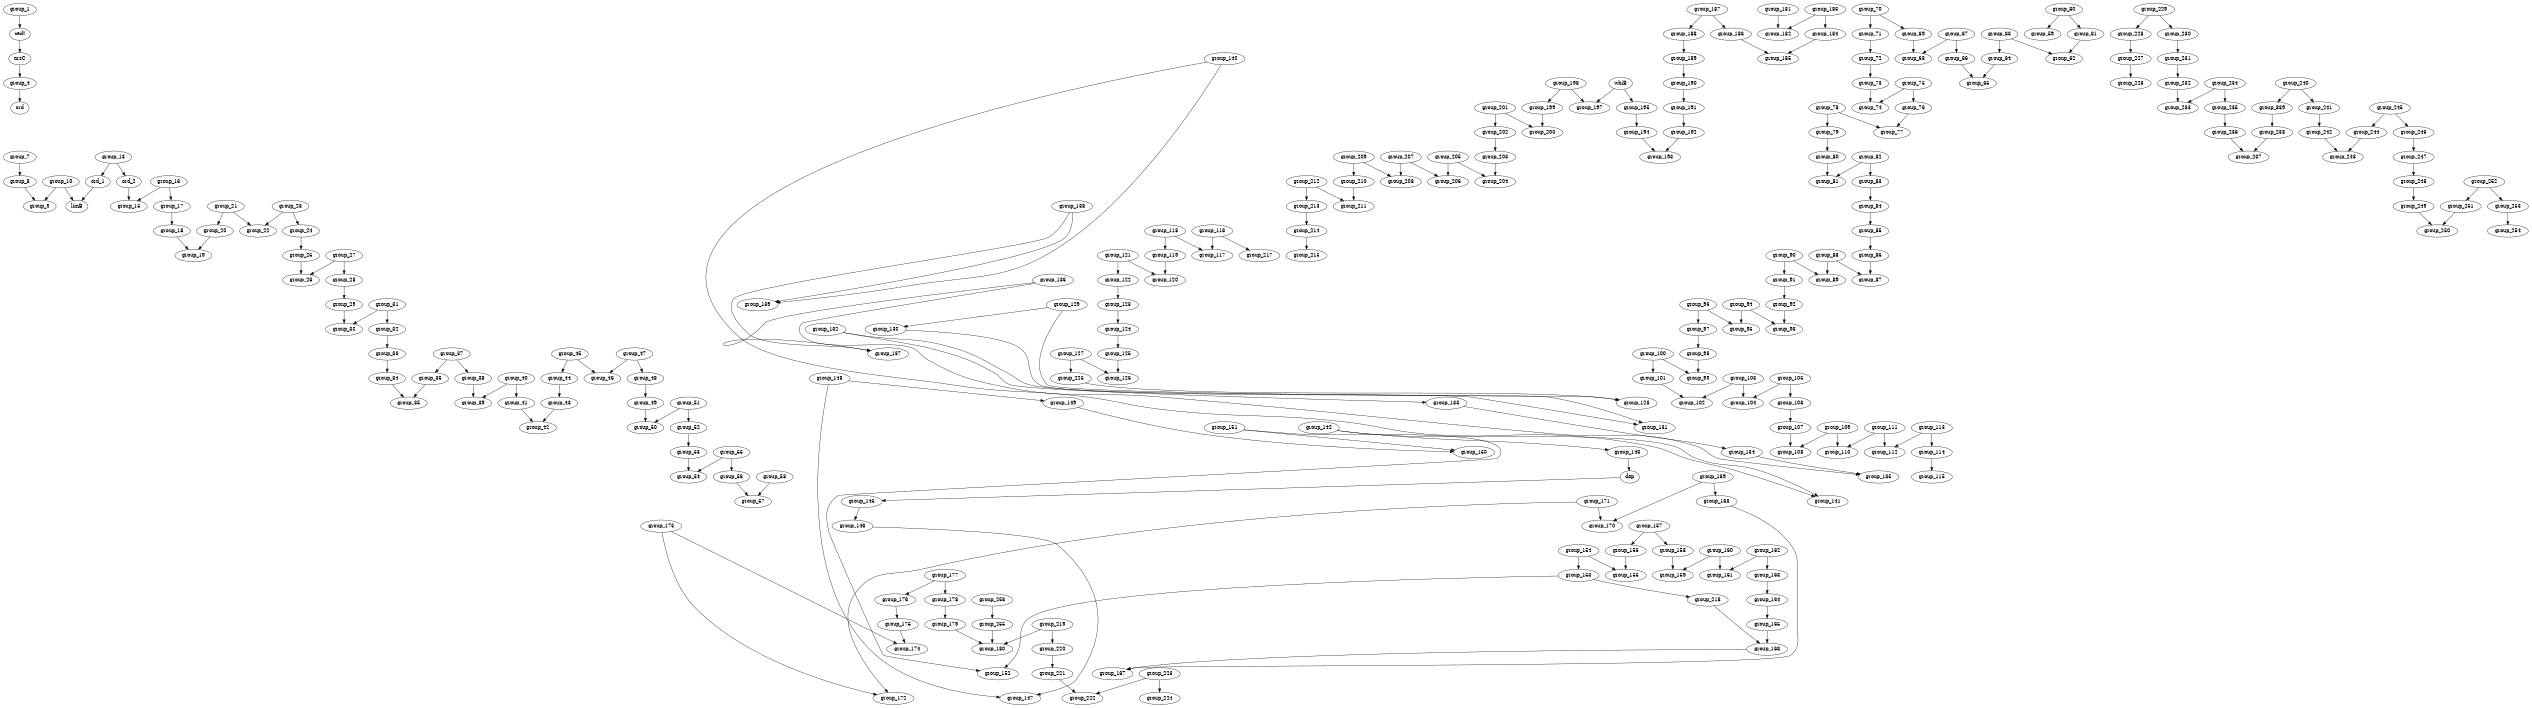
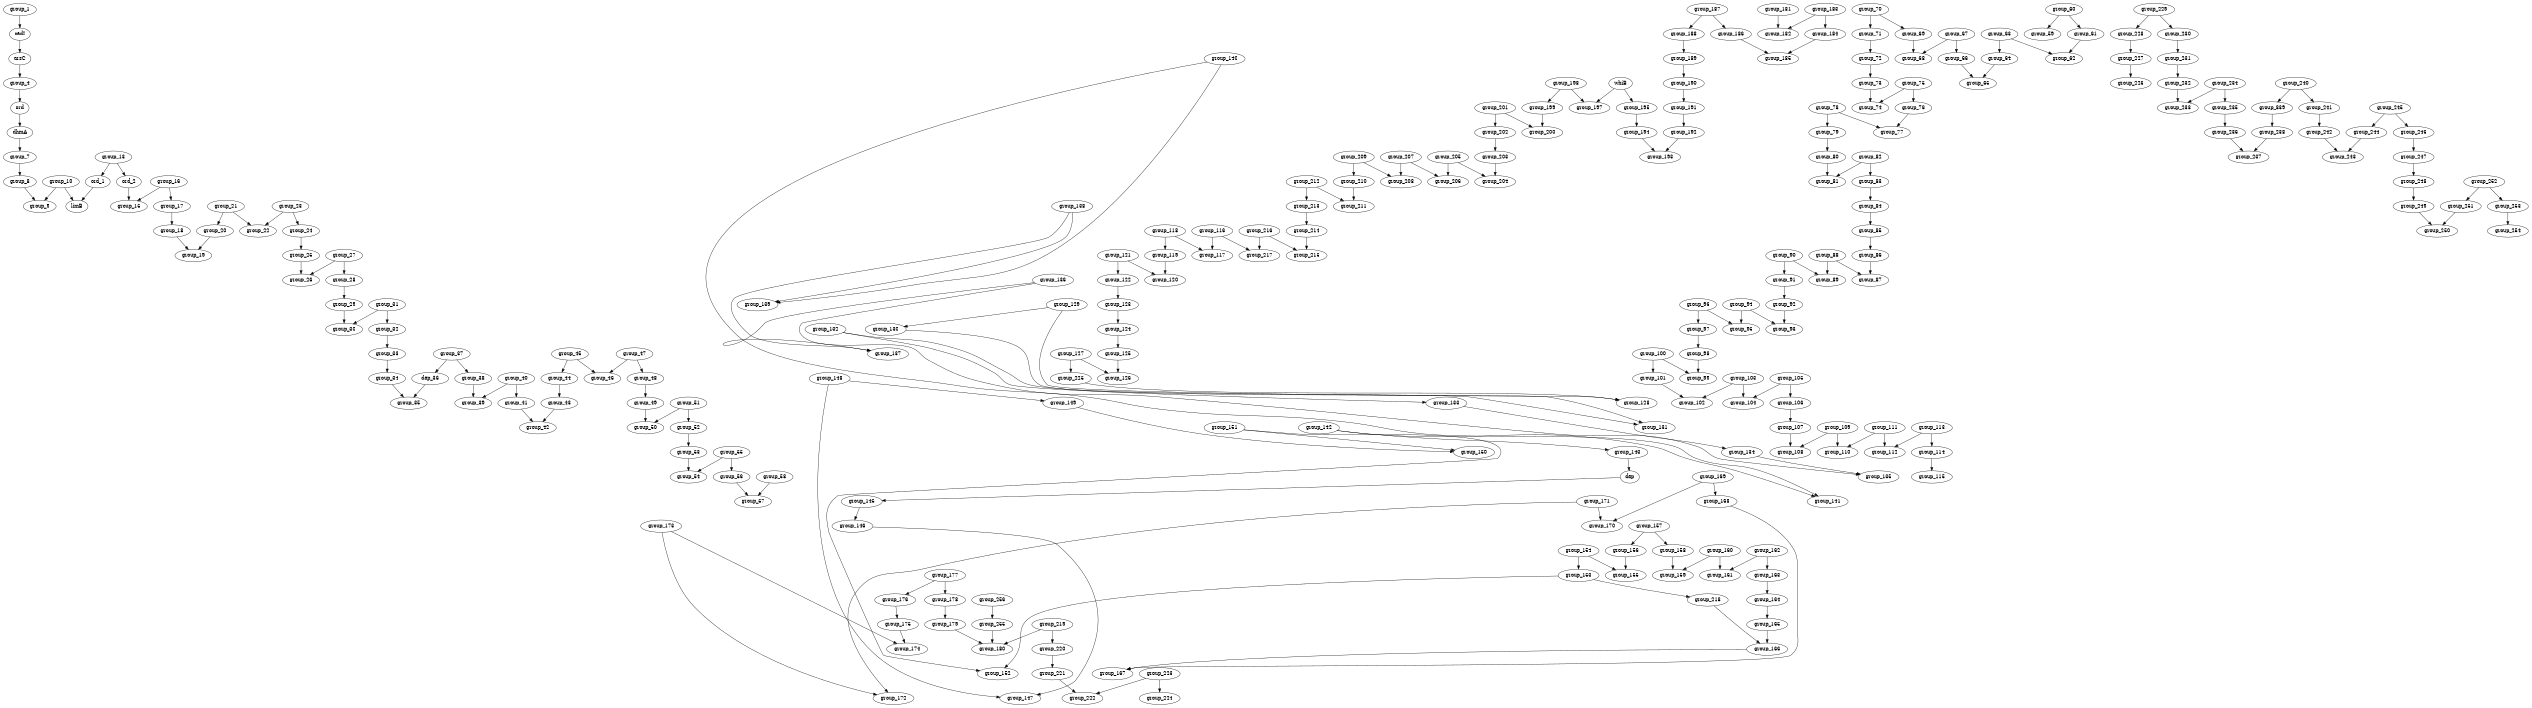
none -> (20, 133)
none -> (1259, 231)
(430, 379) -> (430, 379)
